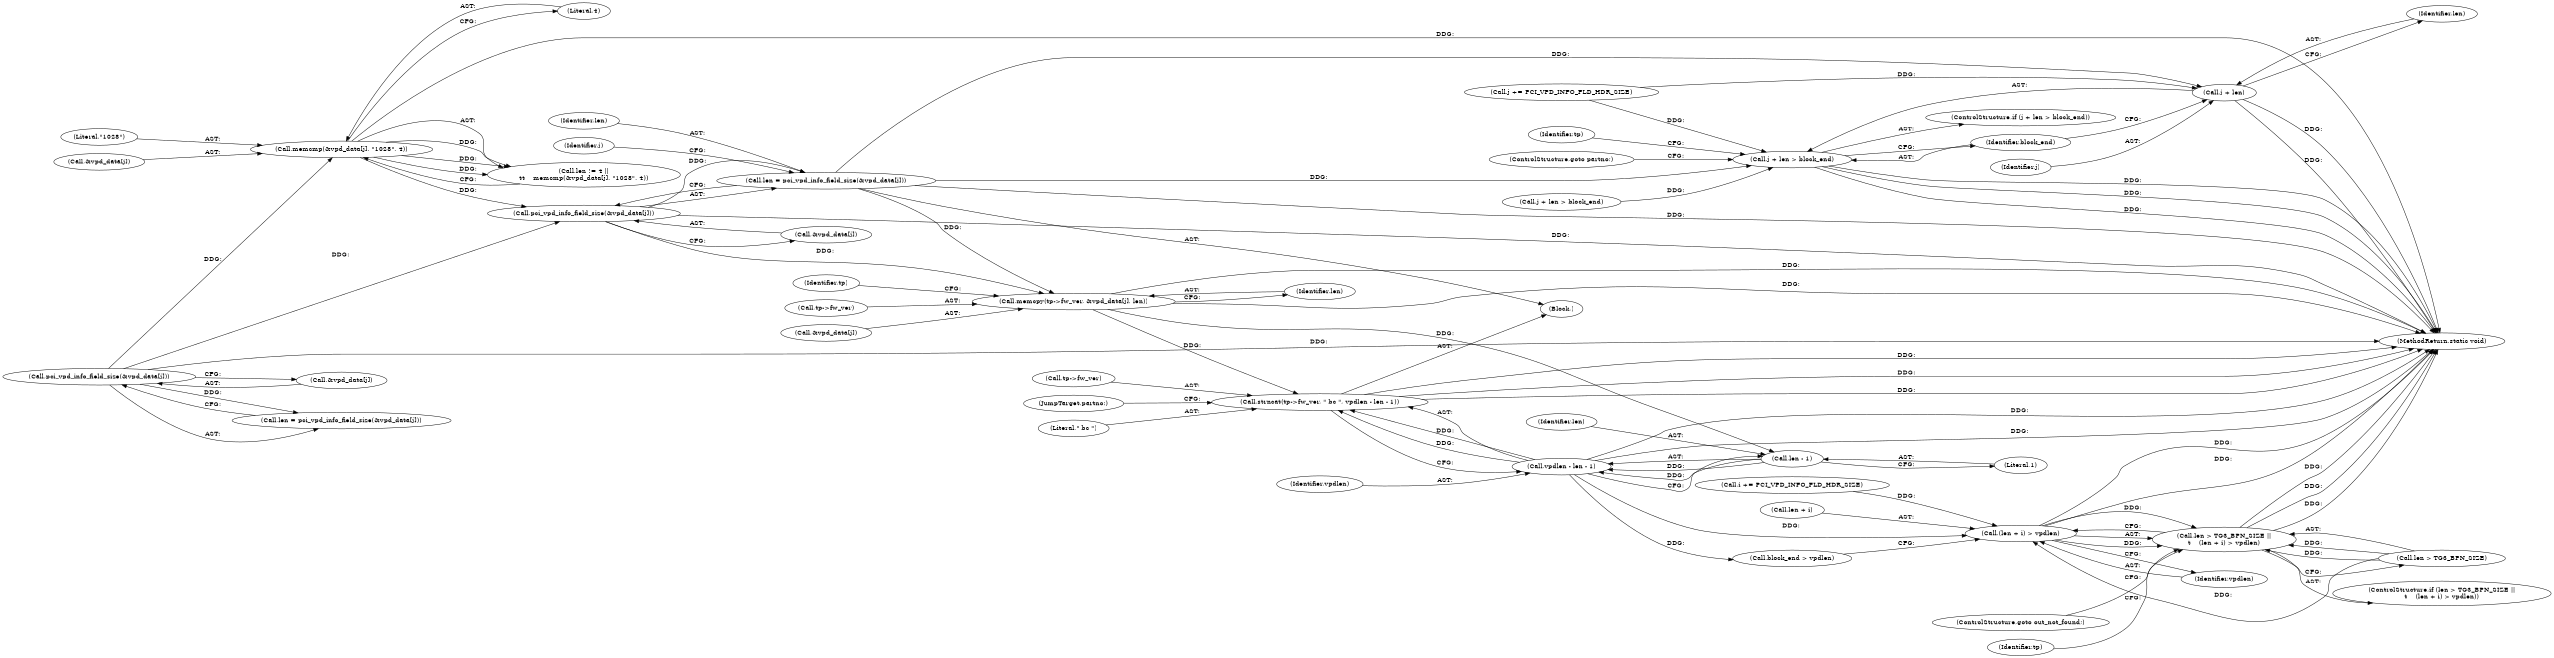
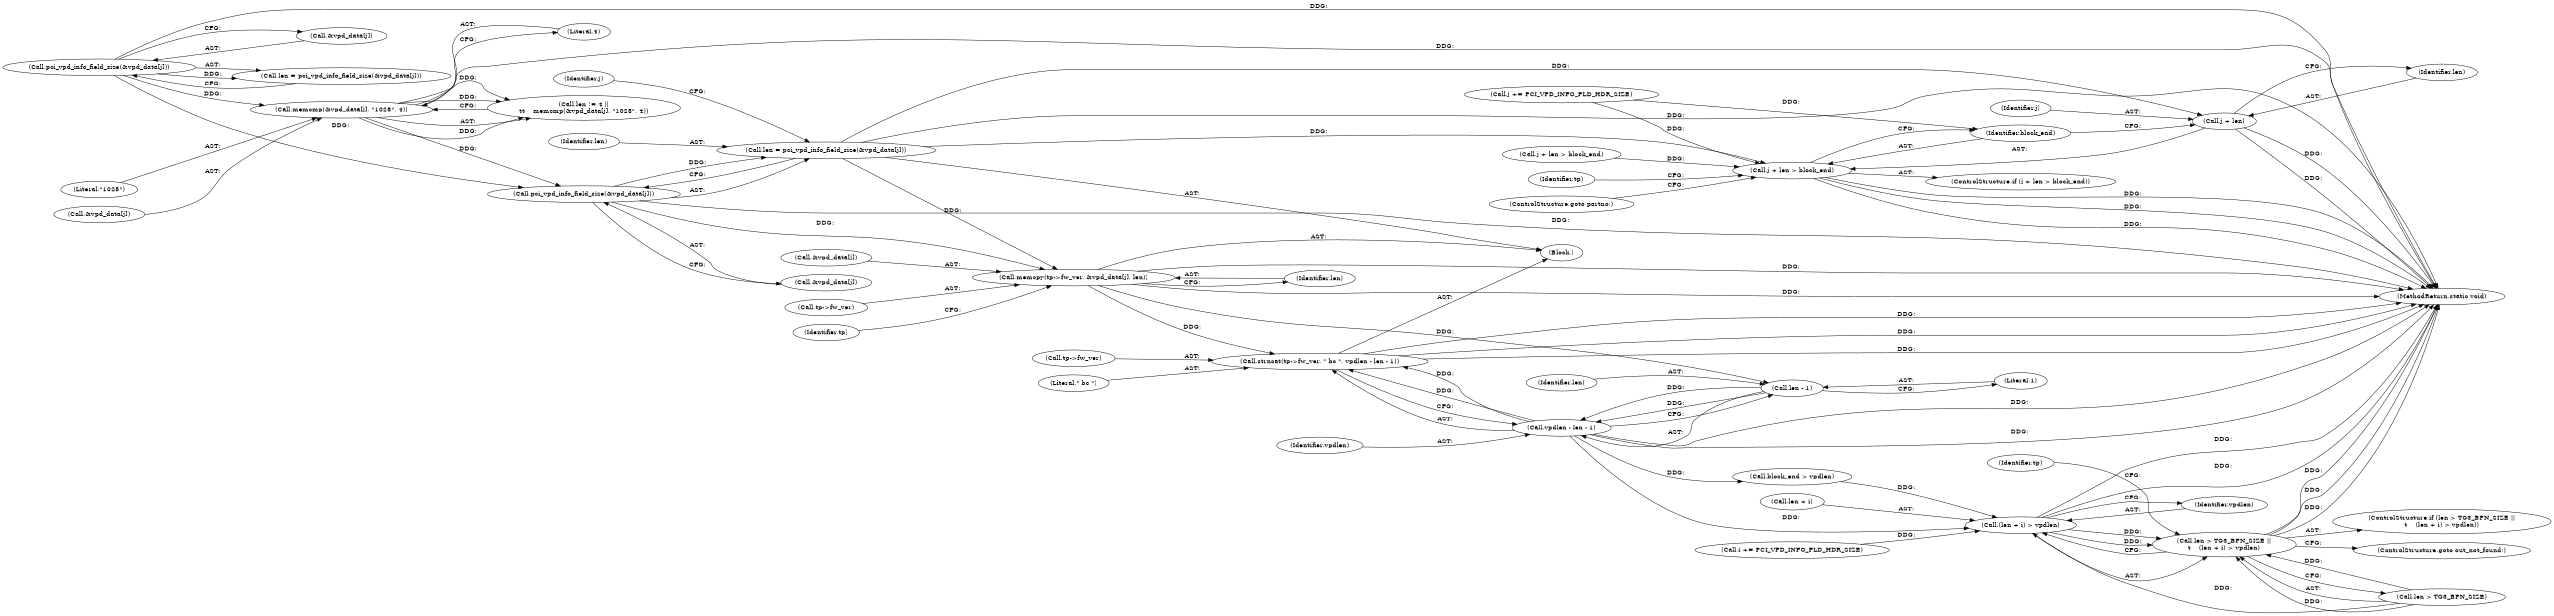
(1916, 78) -> (1803, 114)
none -> (1316, 240)
(1074, 403) -> none
(1908, 543) -> (1908, 488)
(2125, 594) -> (2324, 547)
